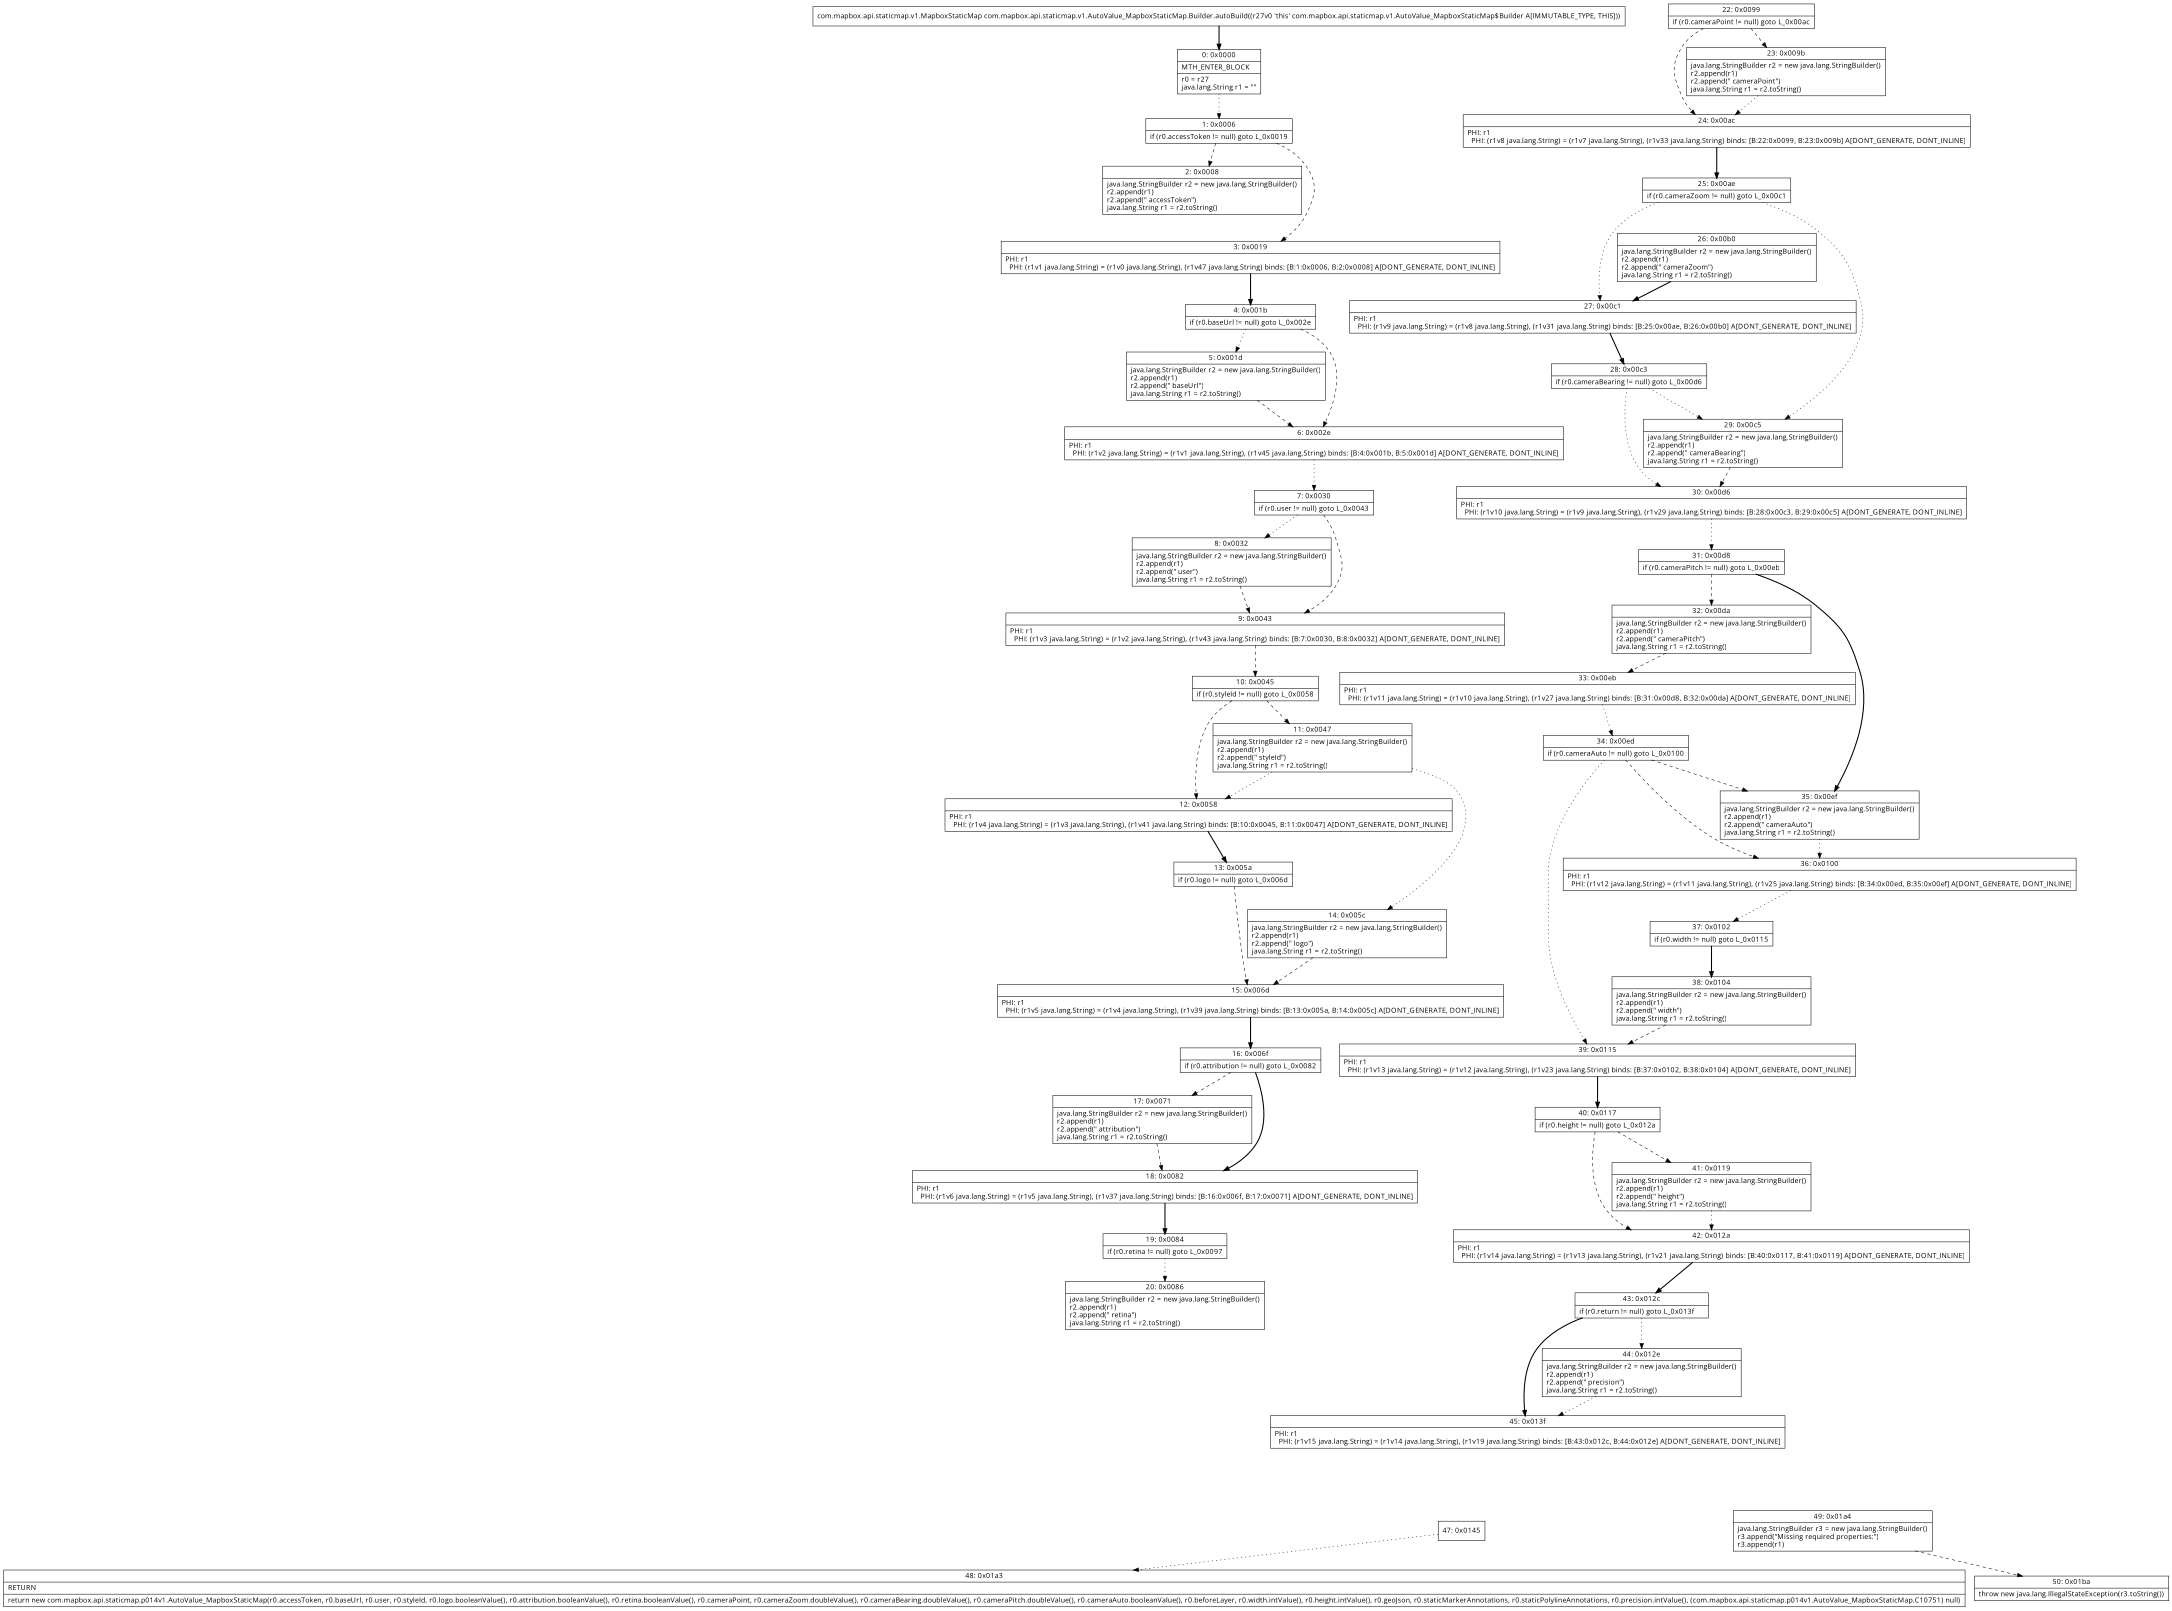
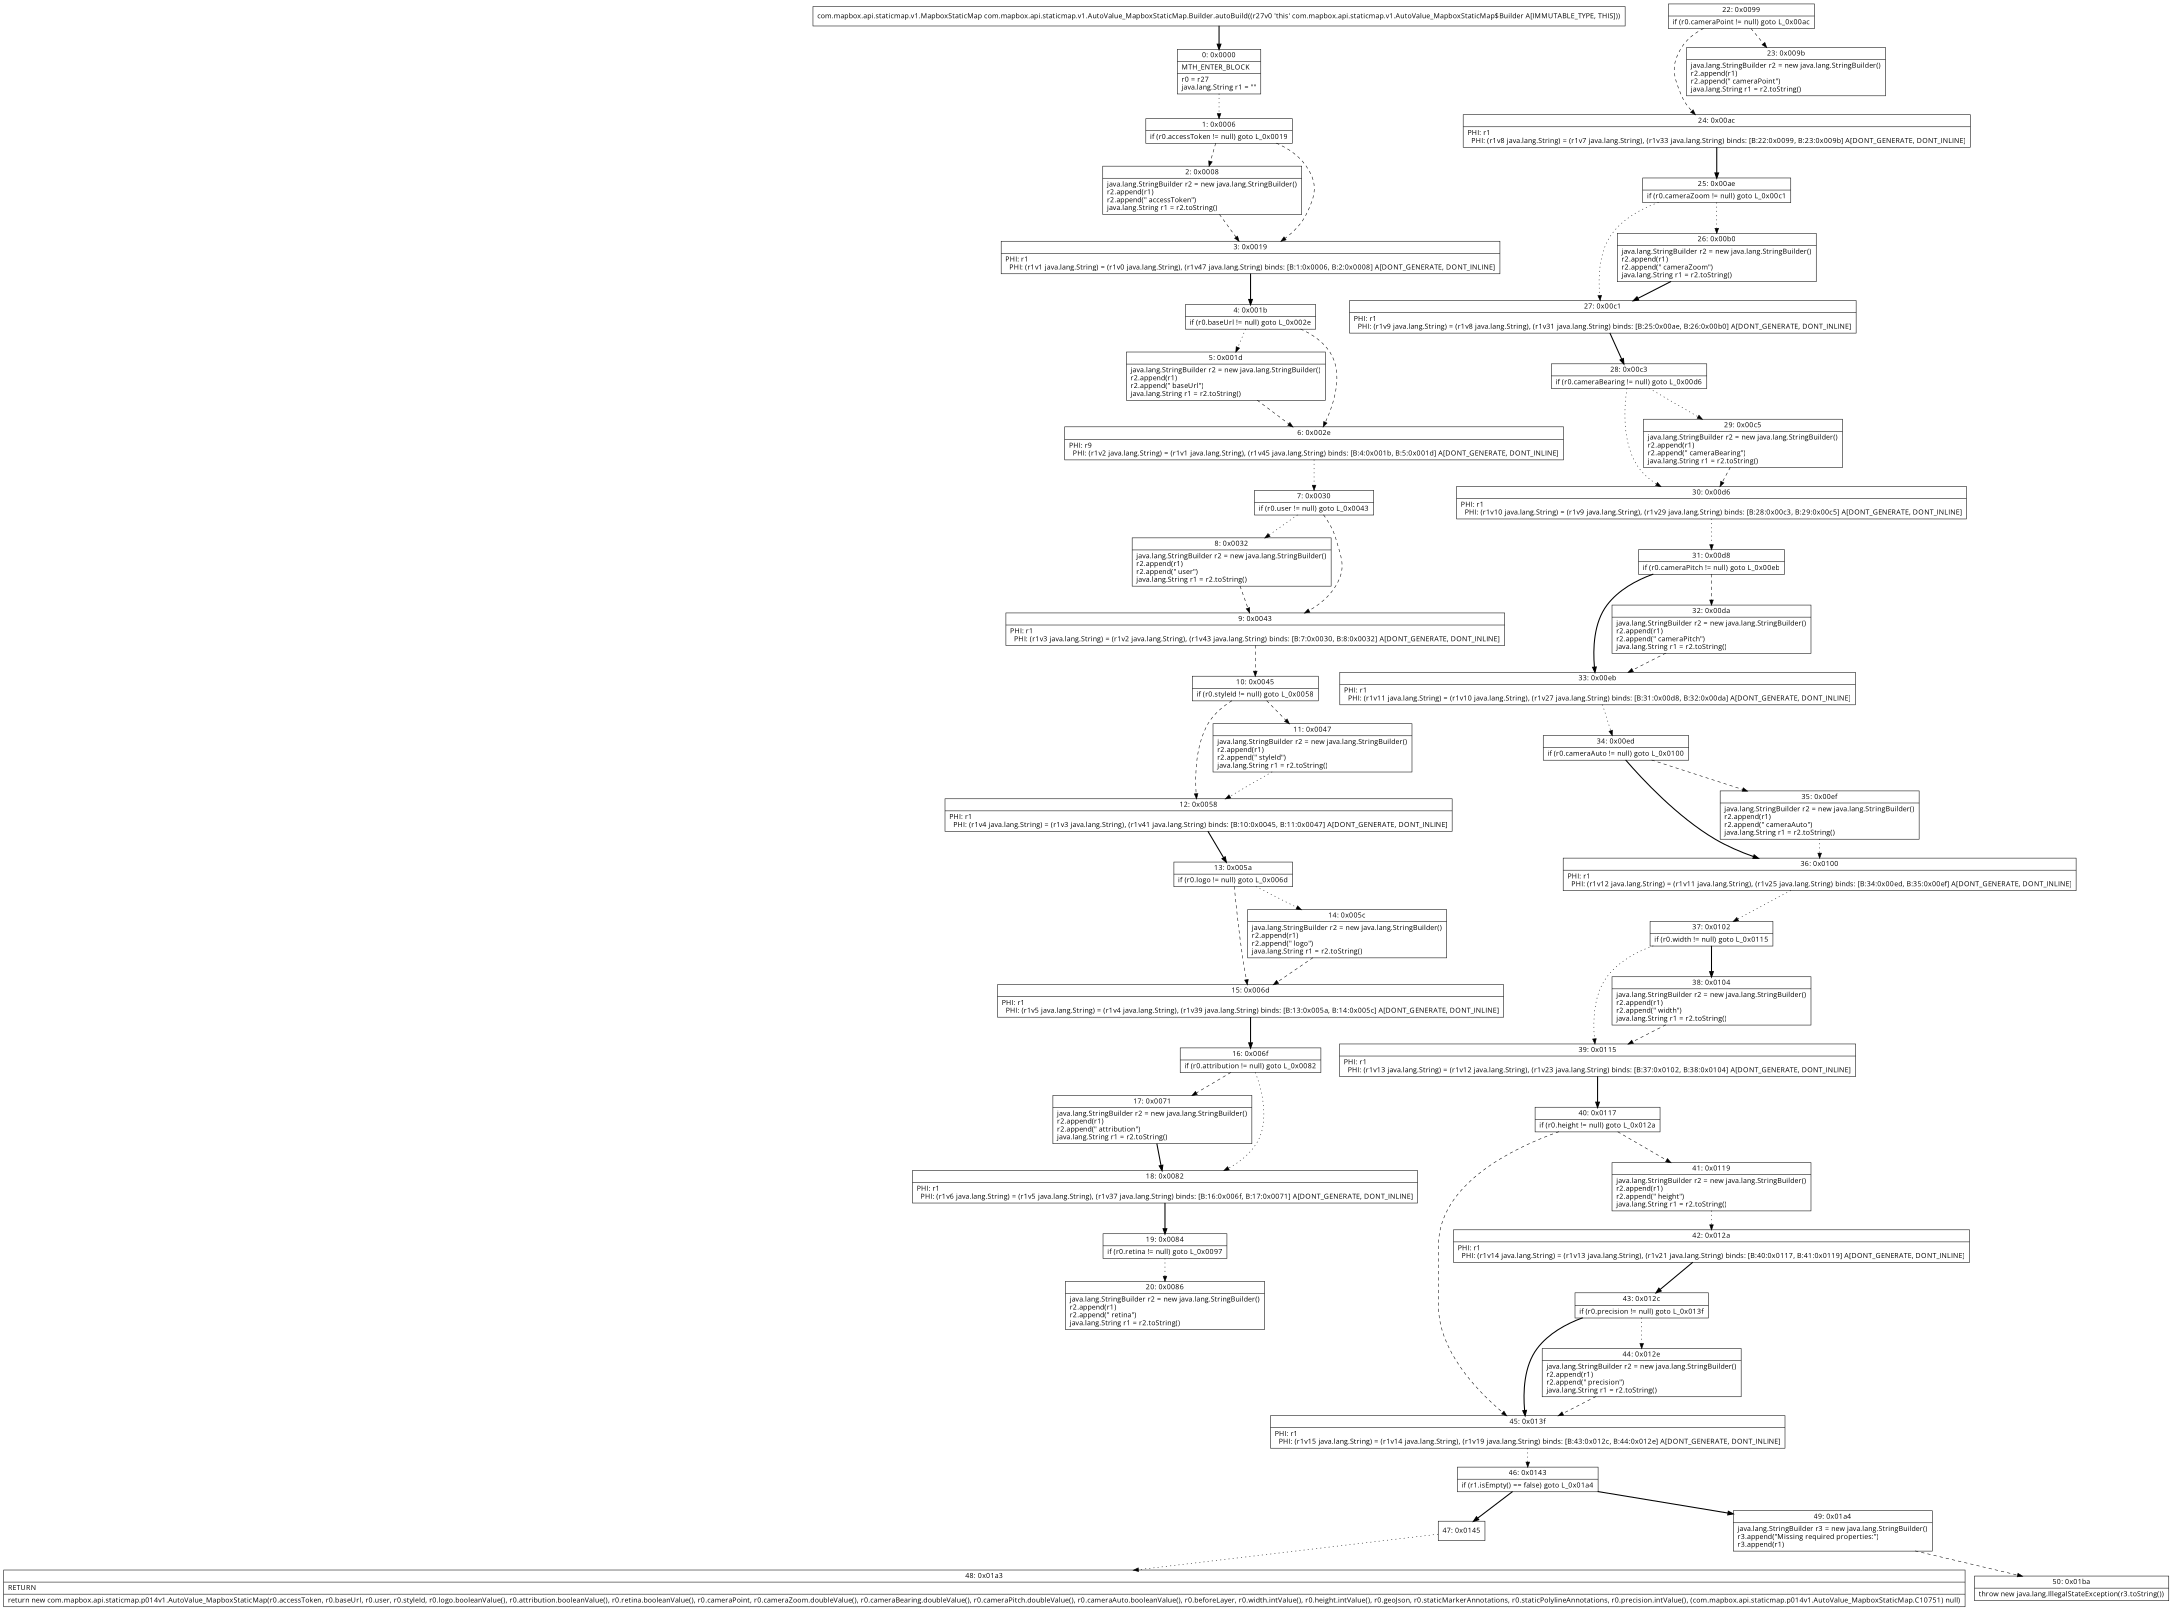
(1749, 104) -> none
none -> (1228, 226)
(1860, 300) -> (1717, 215)
(1082, 445) -> (1082, 445)
(1855, 658) -> (1605, 608)
(1683, 817) -> (1683, 817)
(1461, 837) -> (1276, 897)
(1548, 895) -> (1605, 980)
(1263, 1127) -> (1263, 1127)
(1159, 1154) -> (1159, 1154)
(1595, 1185) -> (1438, 1252)
(1637, 1311) -> (1642, 1311)
(1579, 1405) -> (1579, 1405)
none -> (1528, 1479)
